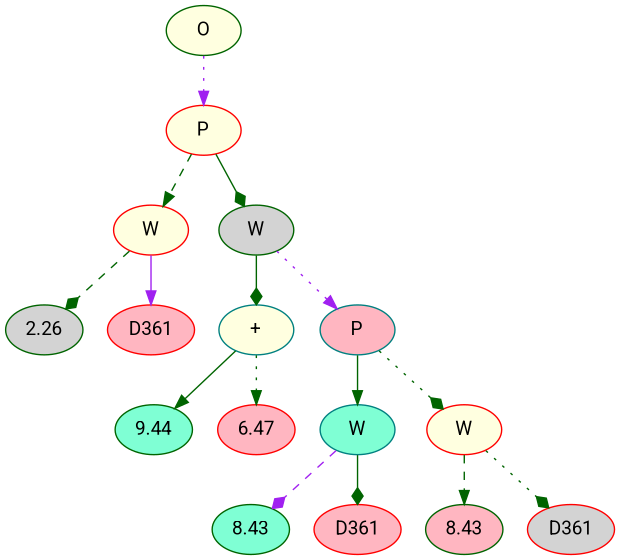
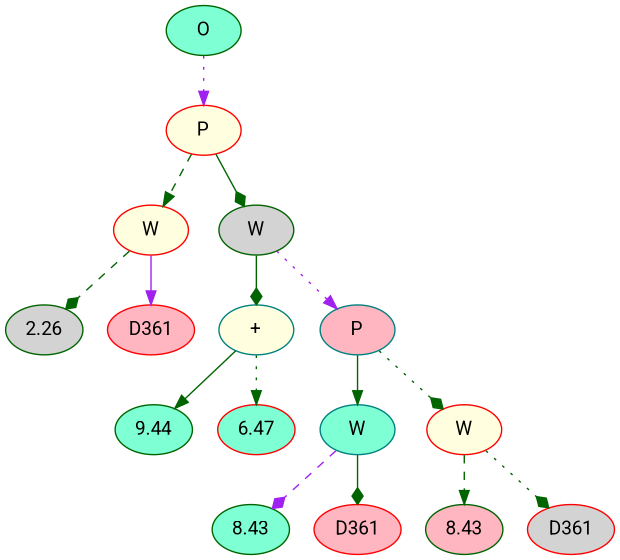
(204, 30) -> (204, 30)
(256, 430) -> (256, 430)
